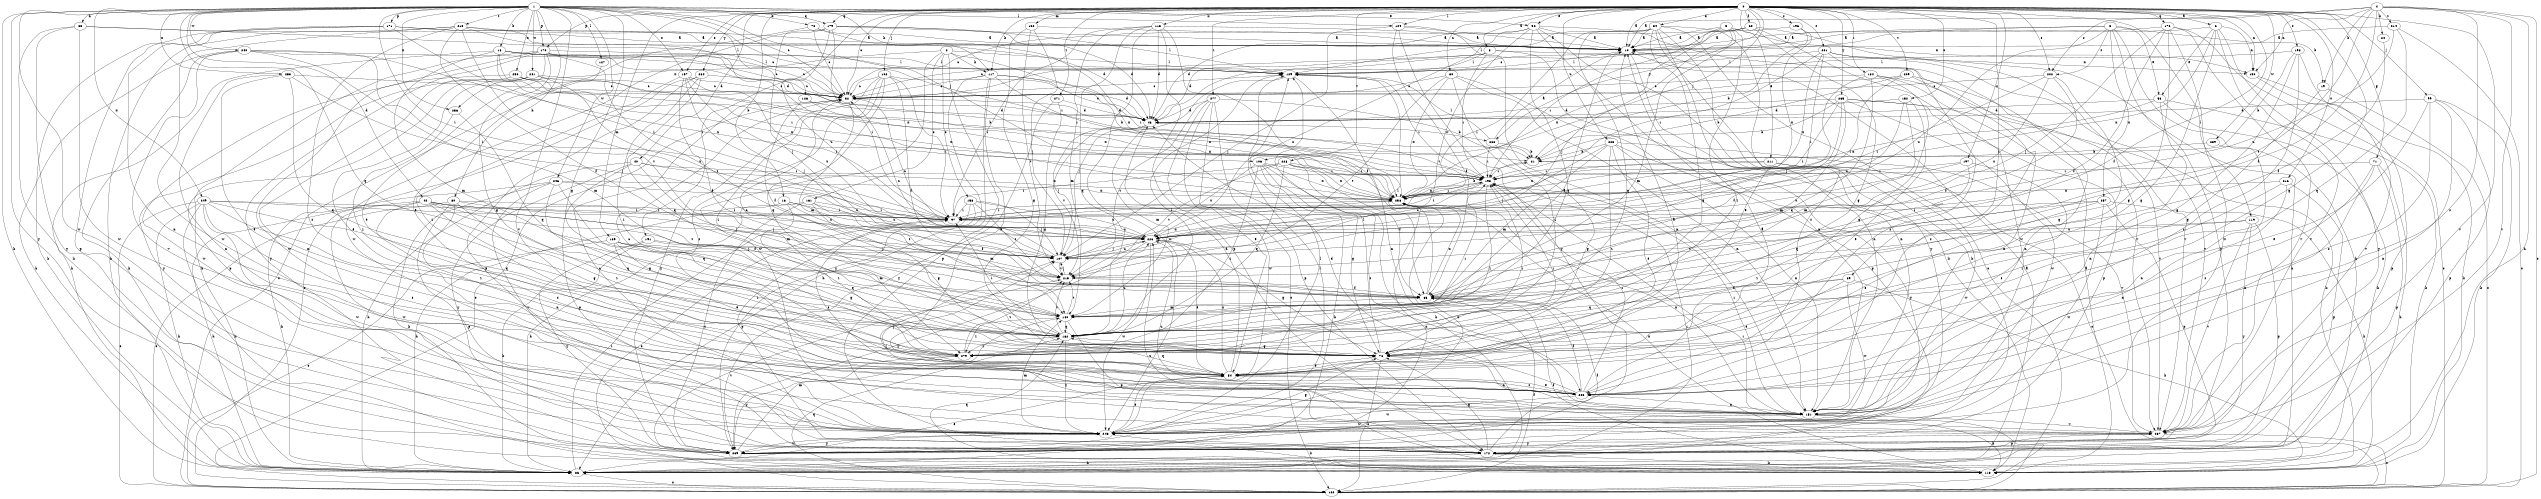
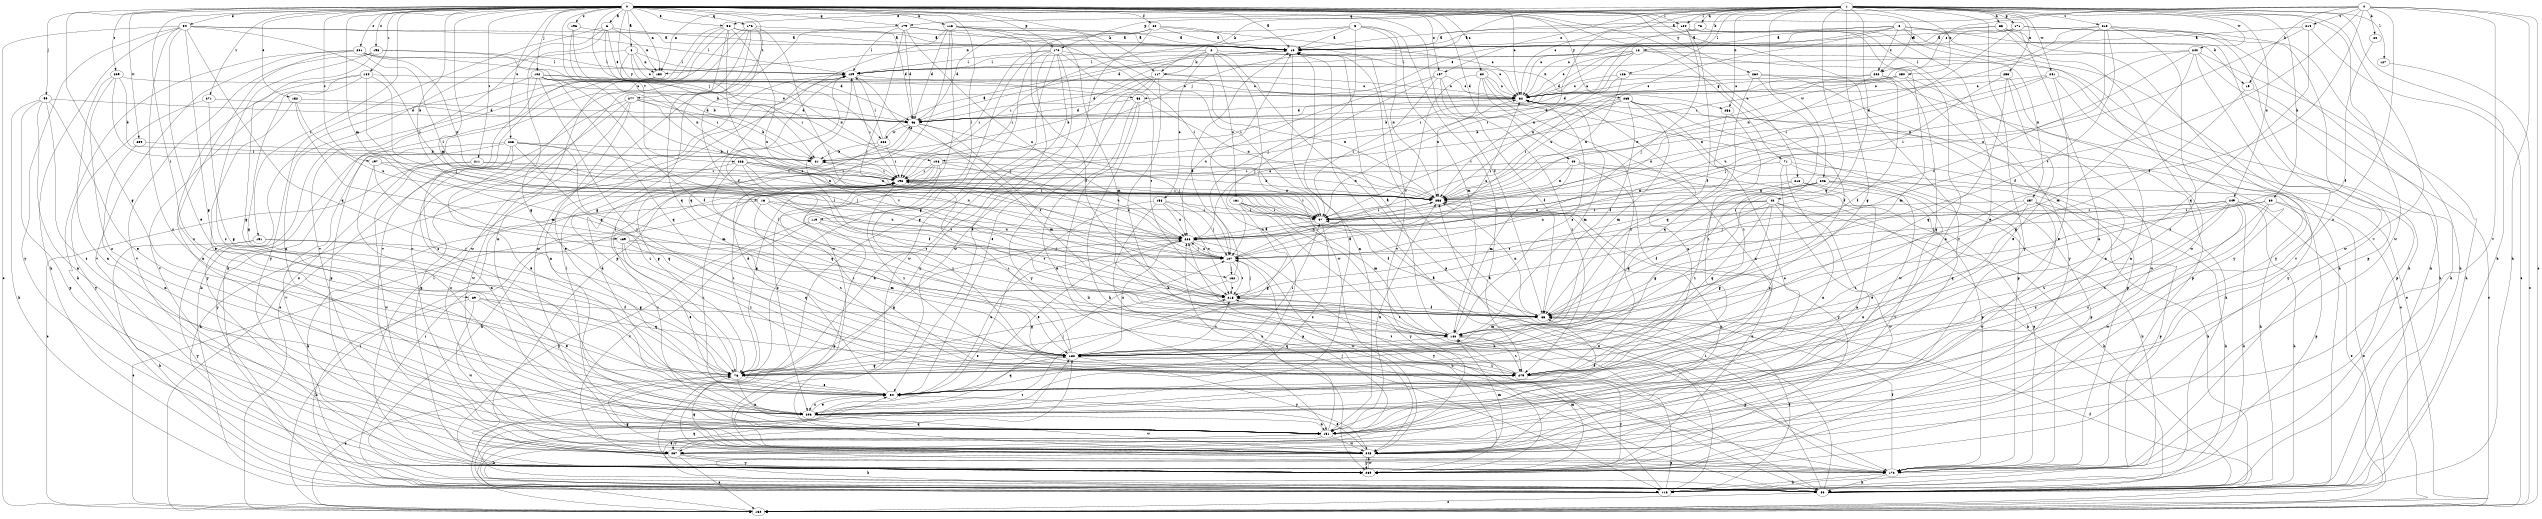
(826, 62) -> (1572, 83)
(1031, 137) -> (1231, 268)
